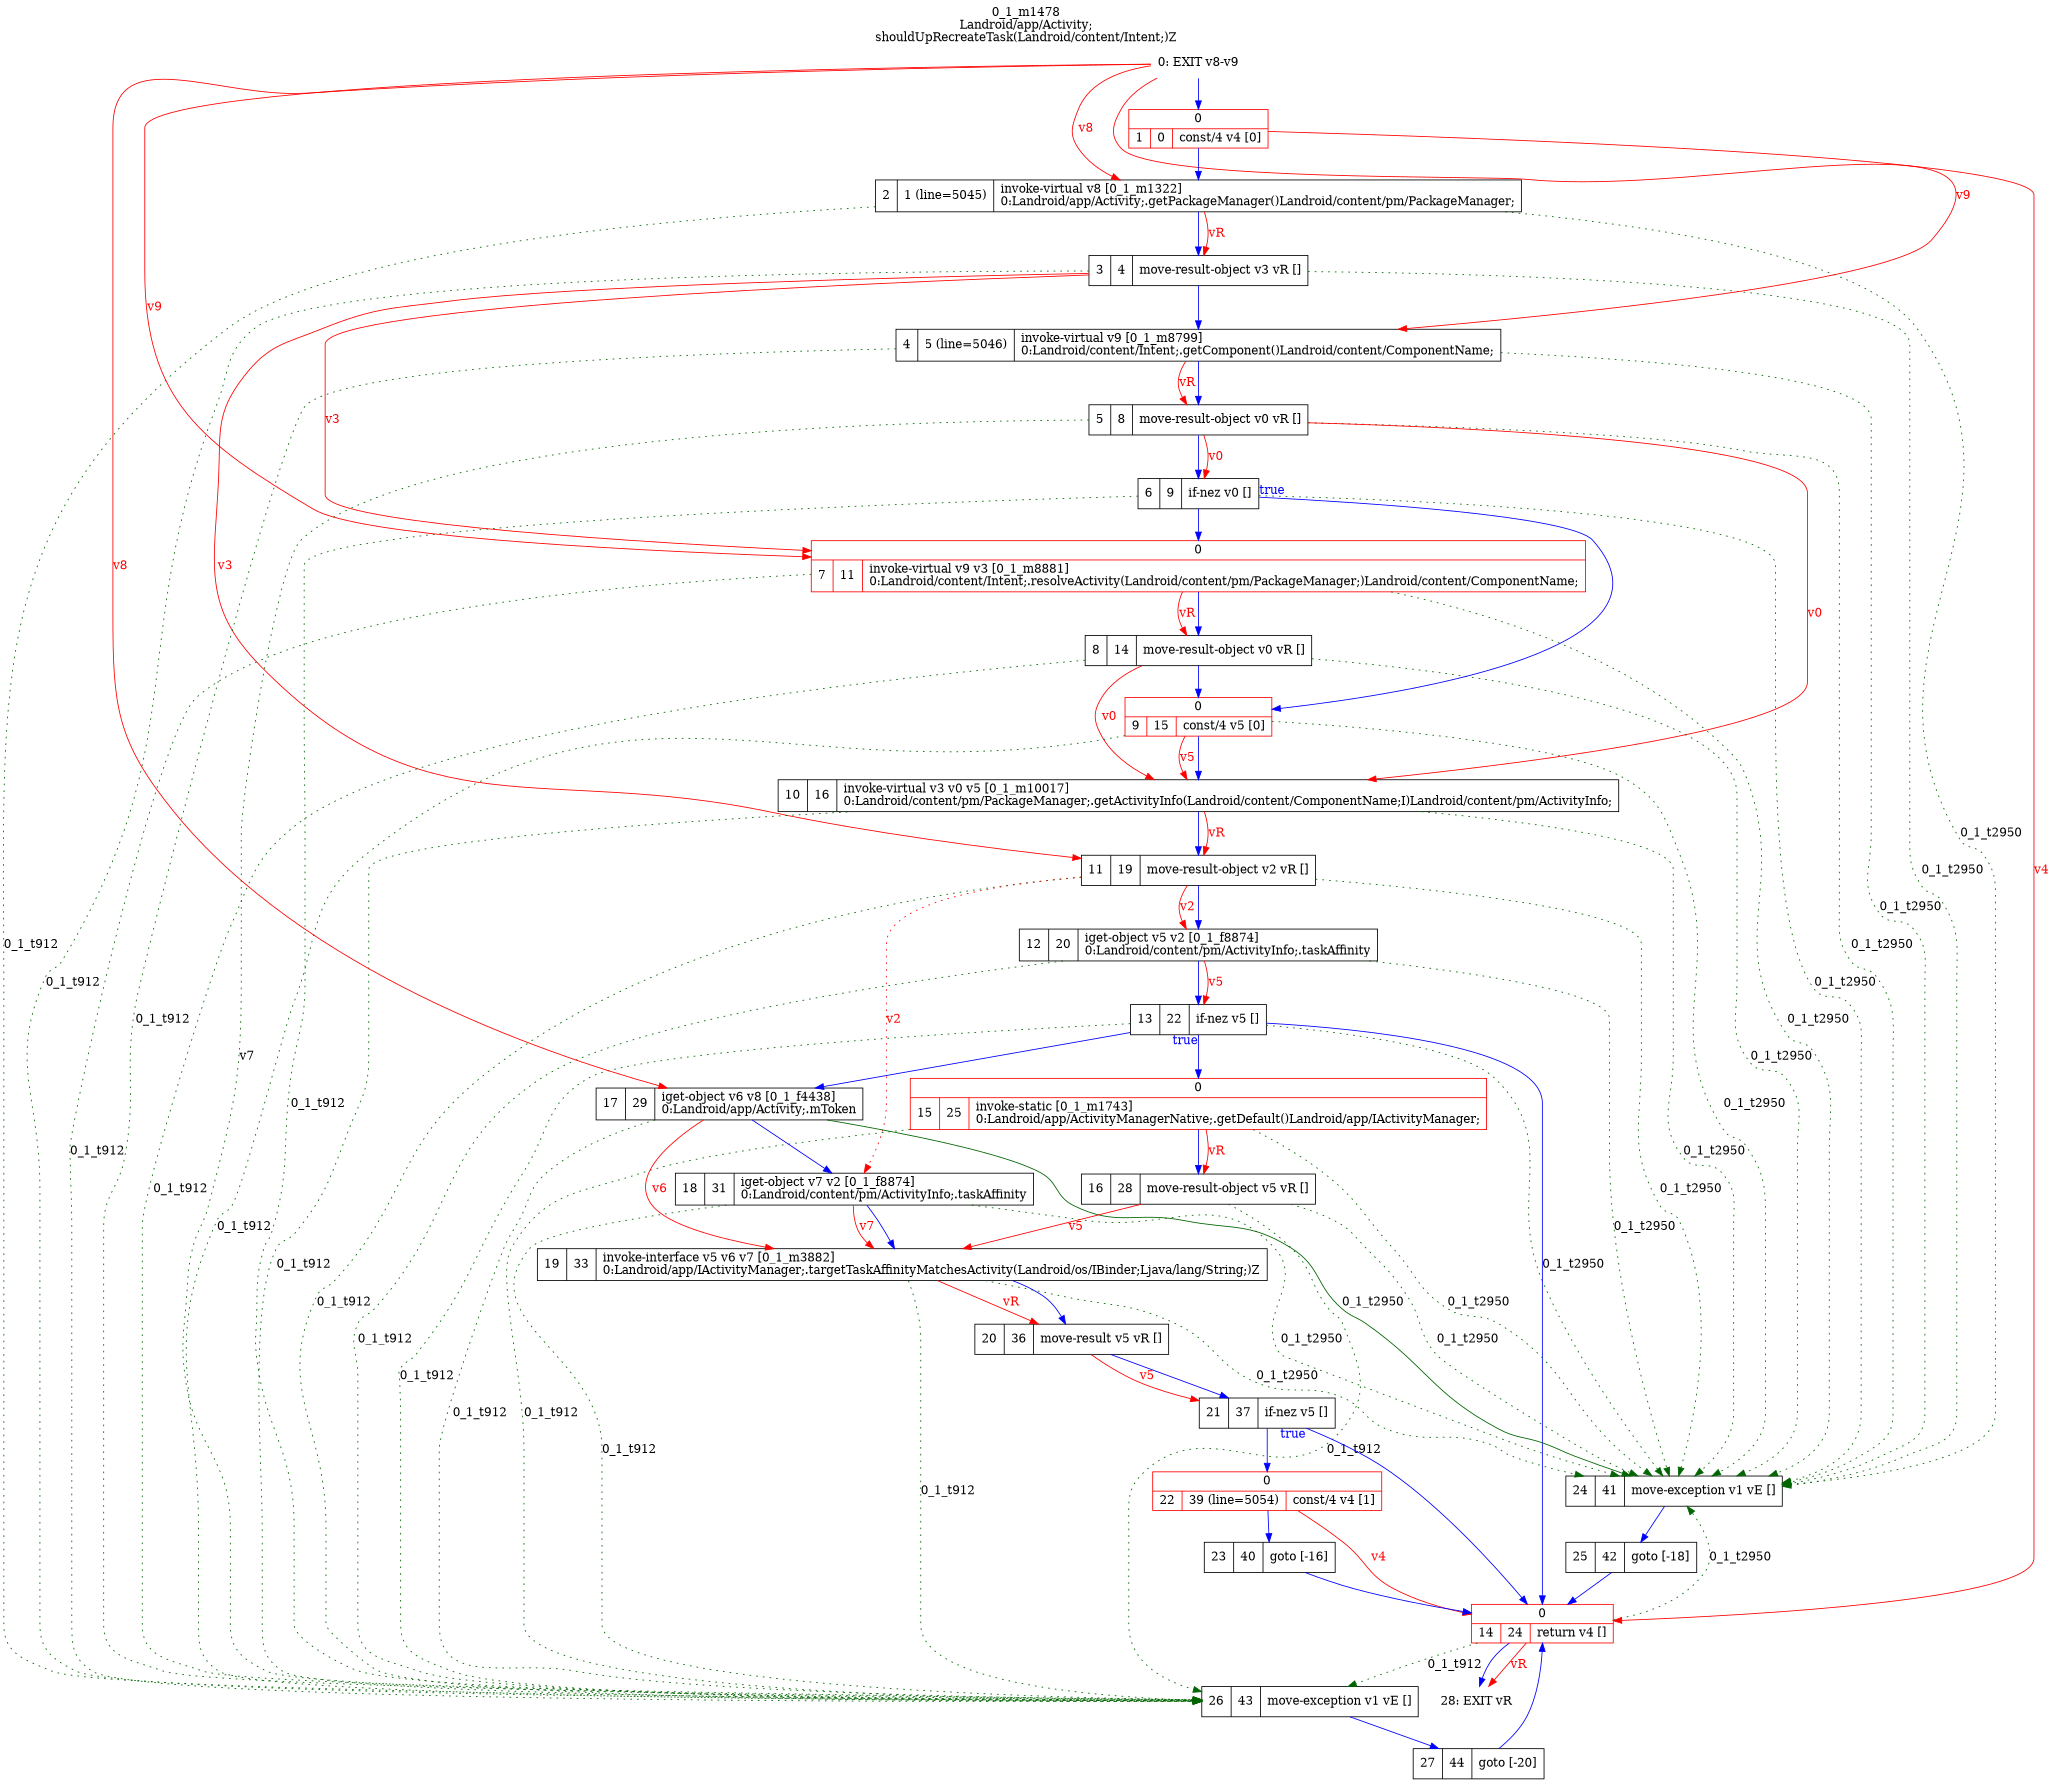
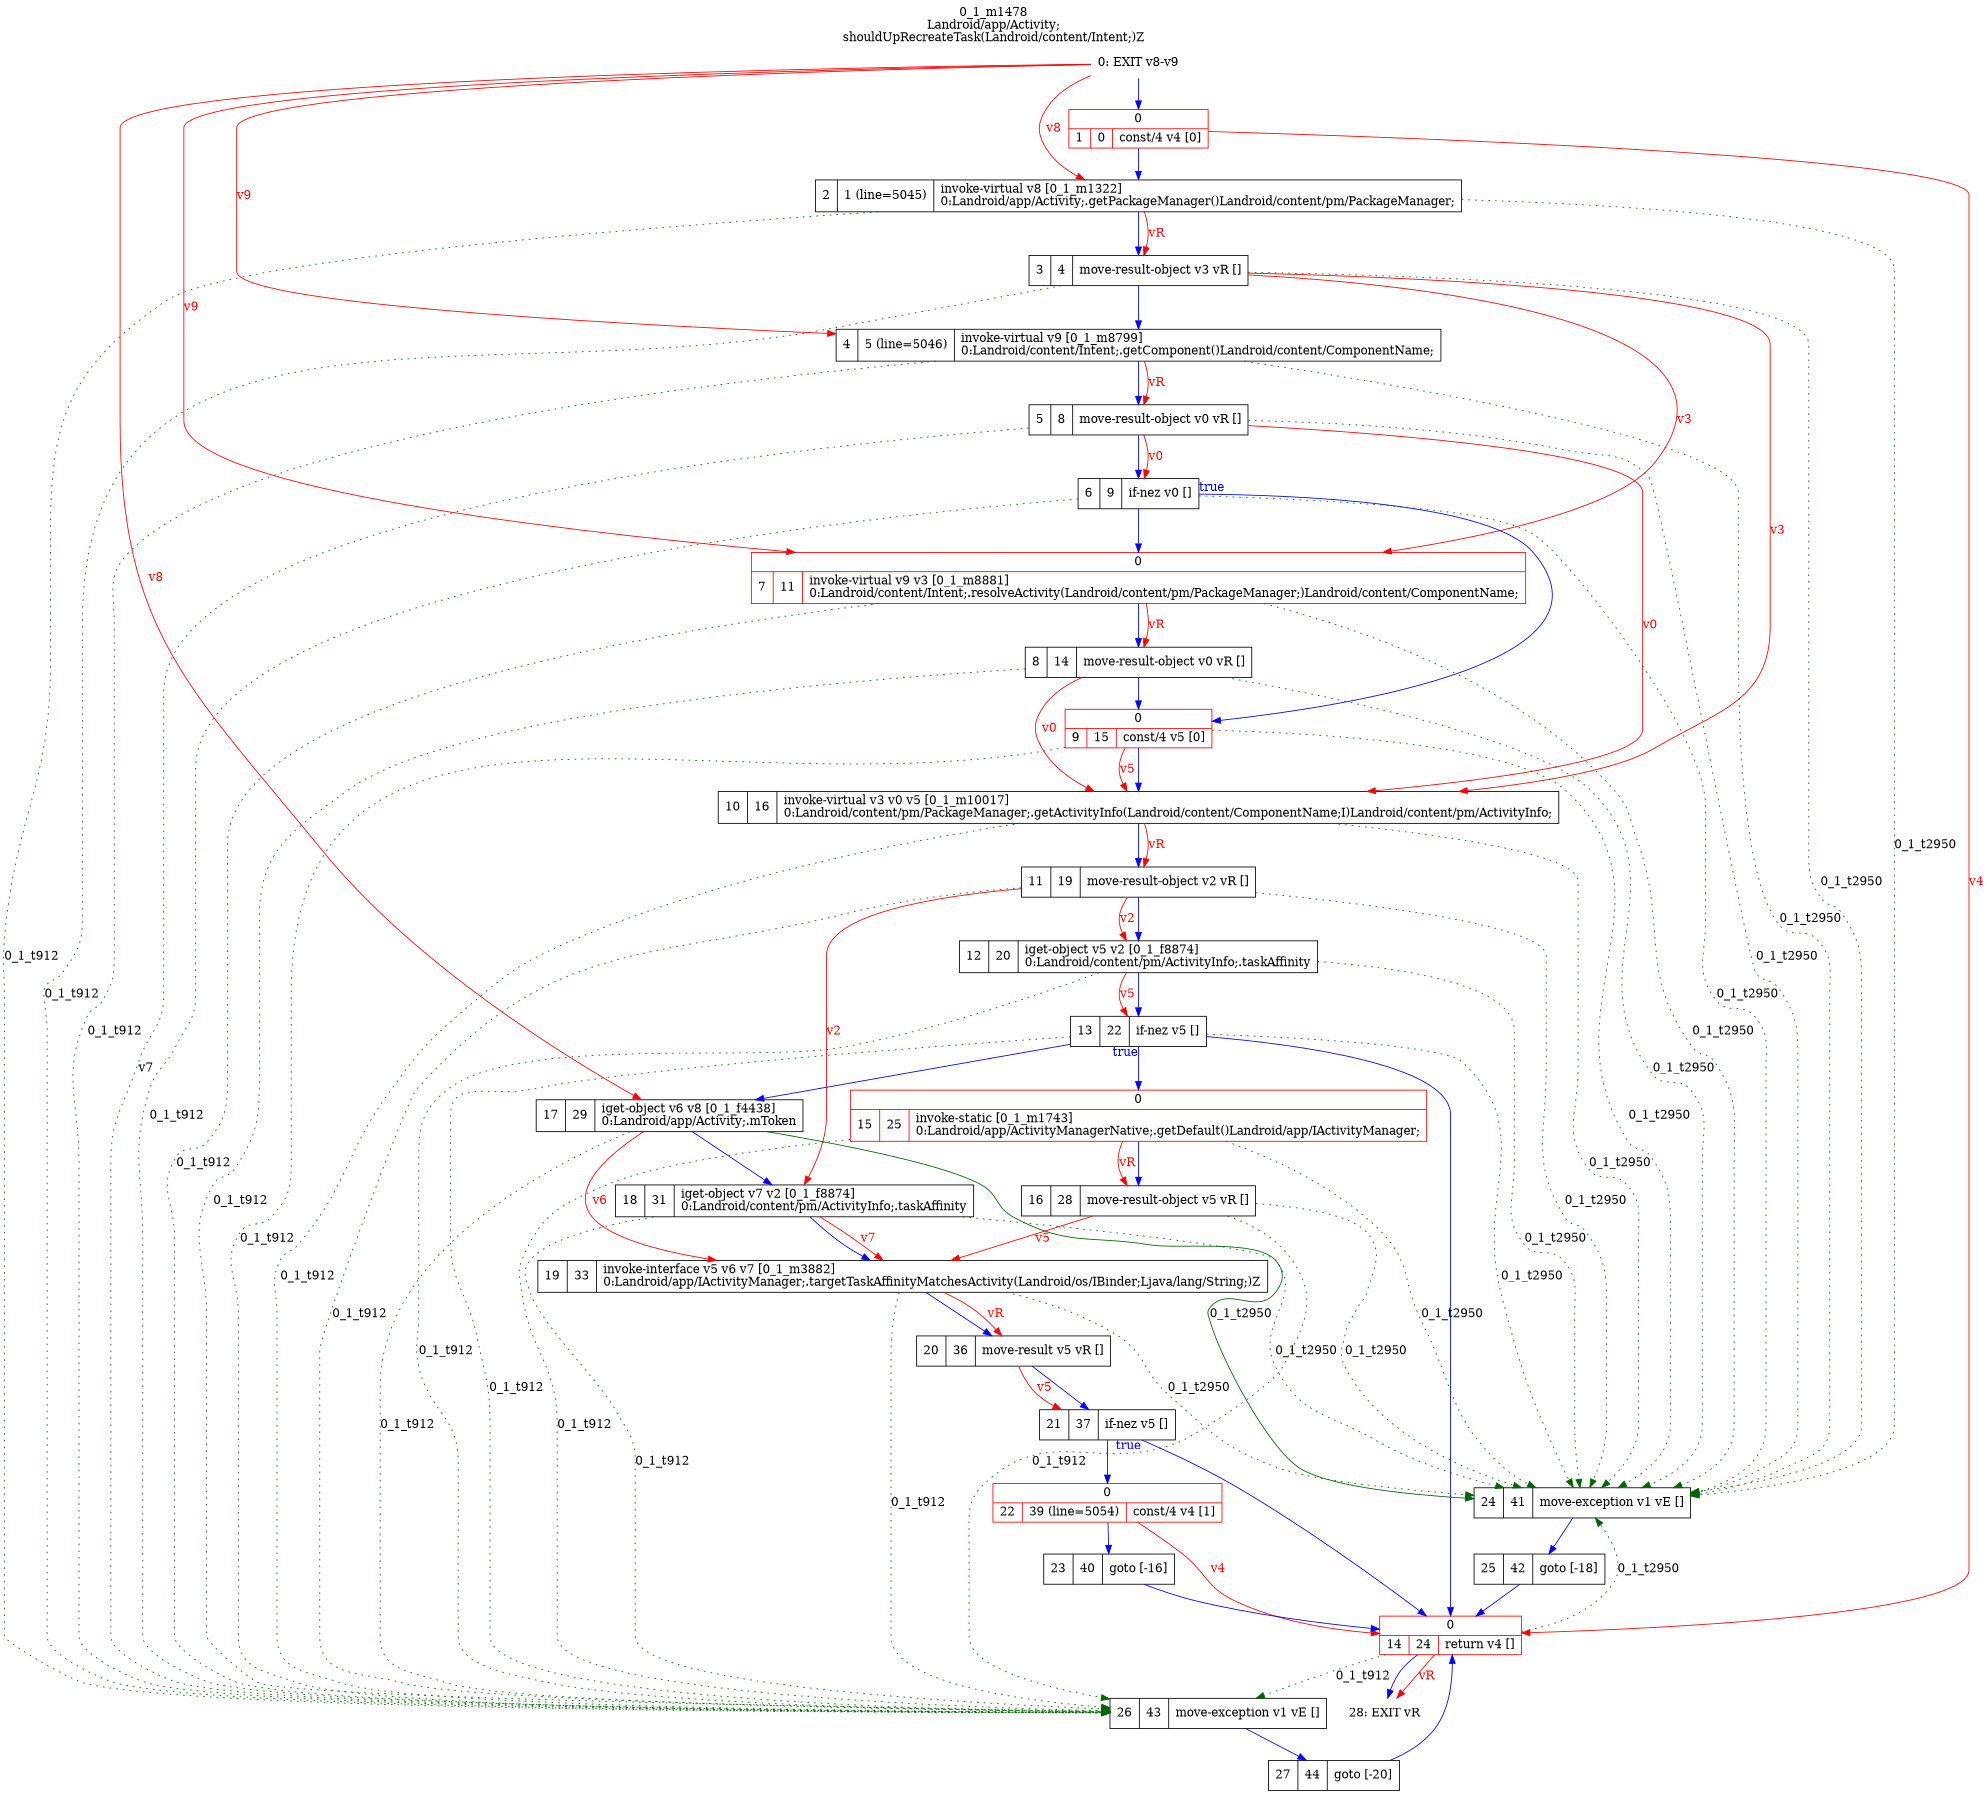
(216, 518) -> (1770, 404)
(886, 948) -> (826, 960)
